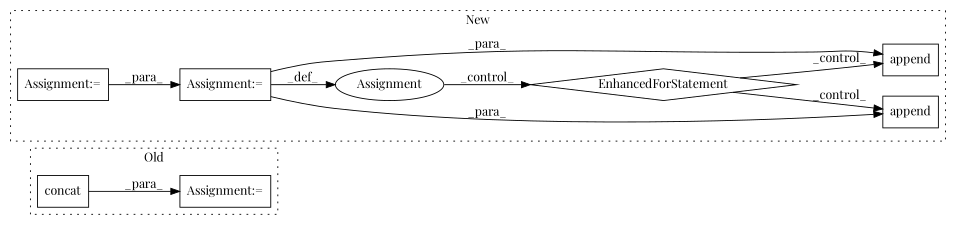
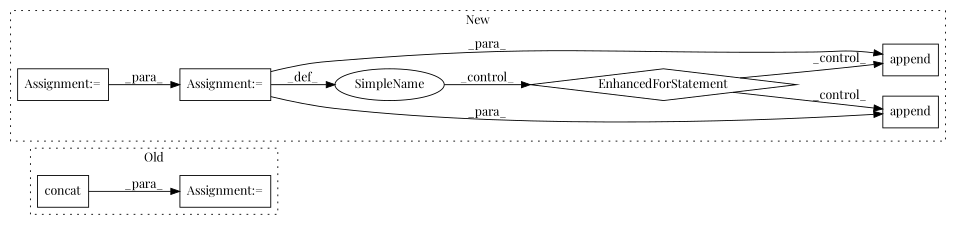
(390, 85) -> (390, 85)
